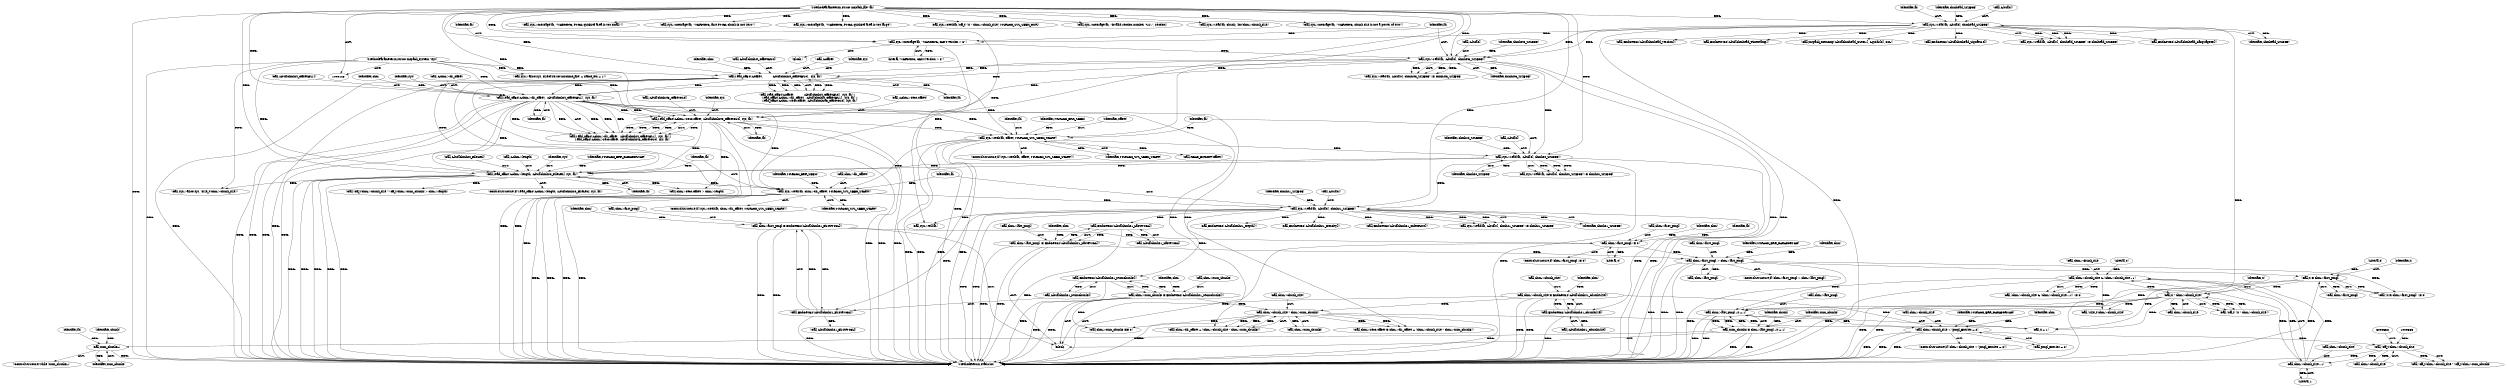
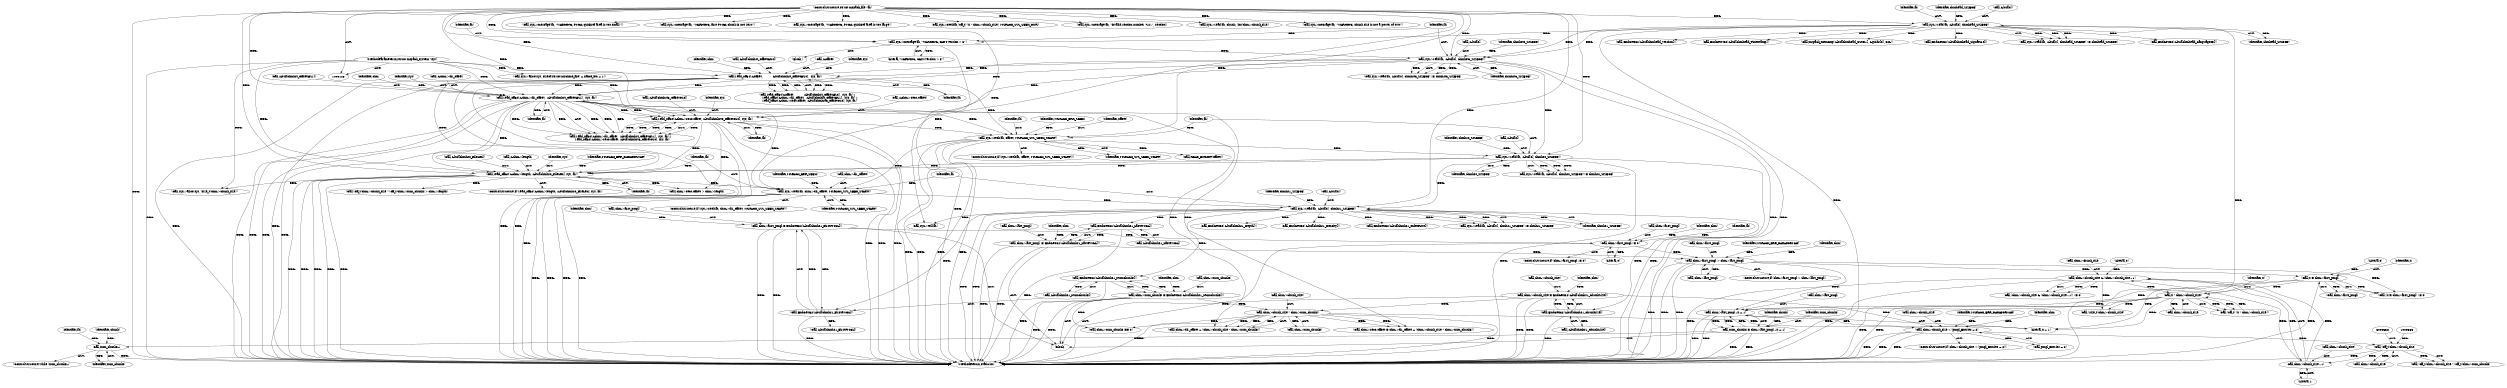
(843, 8) -> (843, 8)
(2041, 330) -> (2041, 330)
